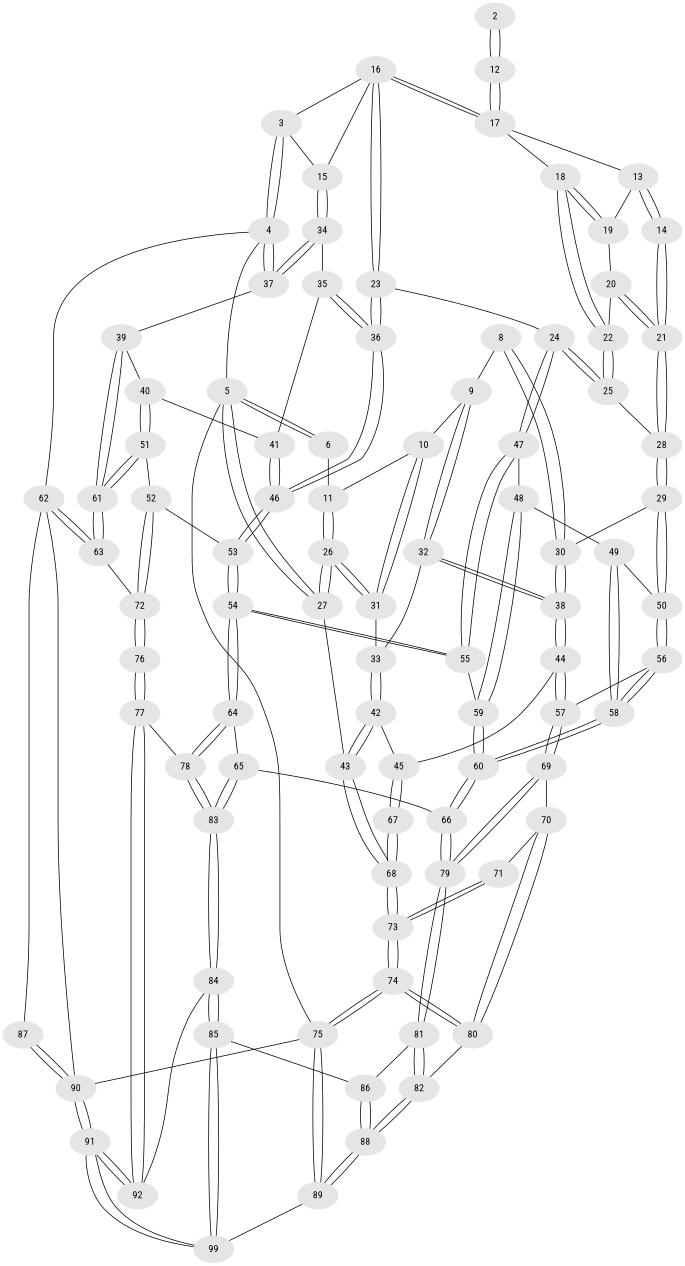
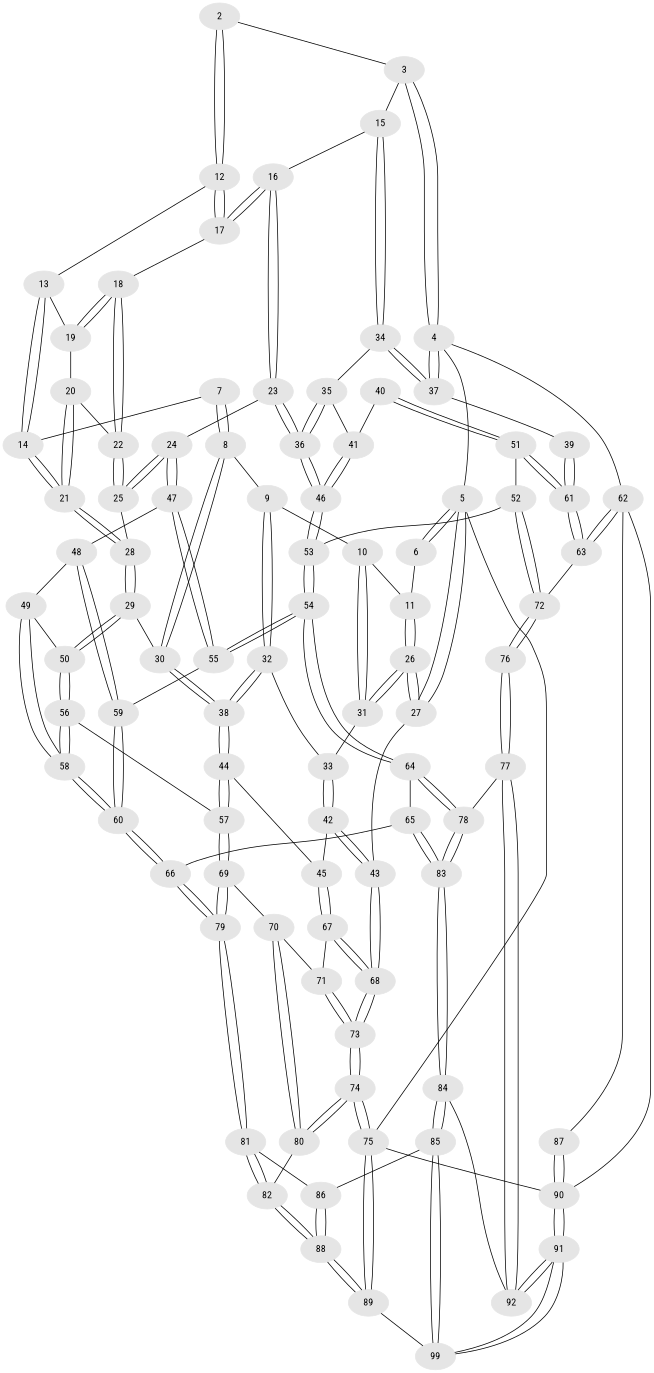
(329, 97) -> (312, 43)
(566, 150) -> (132, 231)
(133, 365) -> none
none -> (220, 392)
none -> (325, 954)
